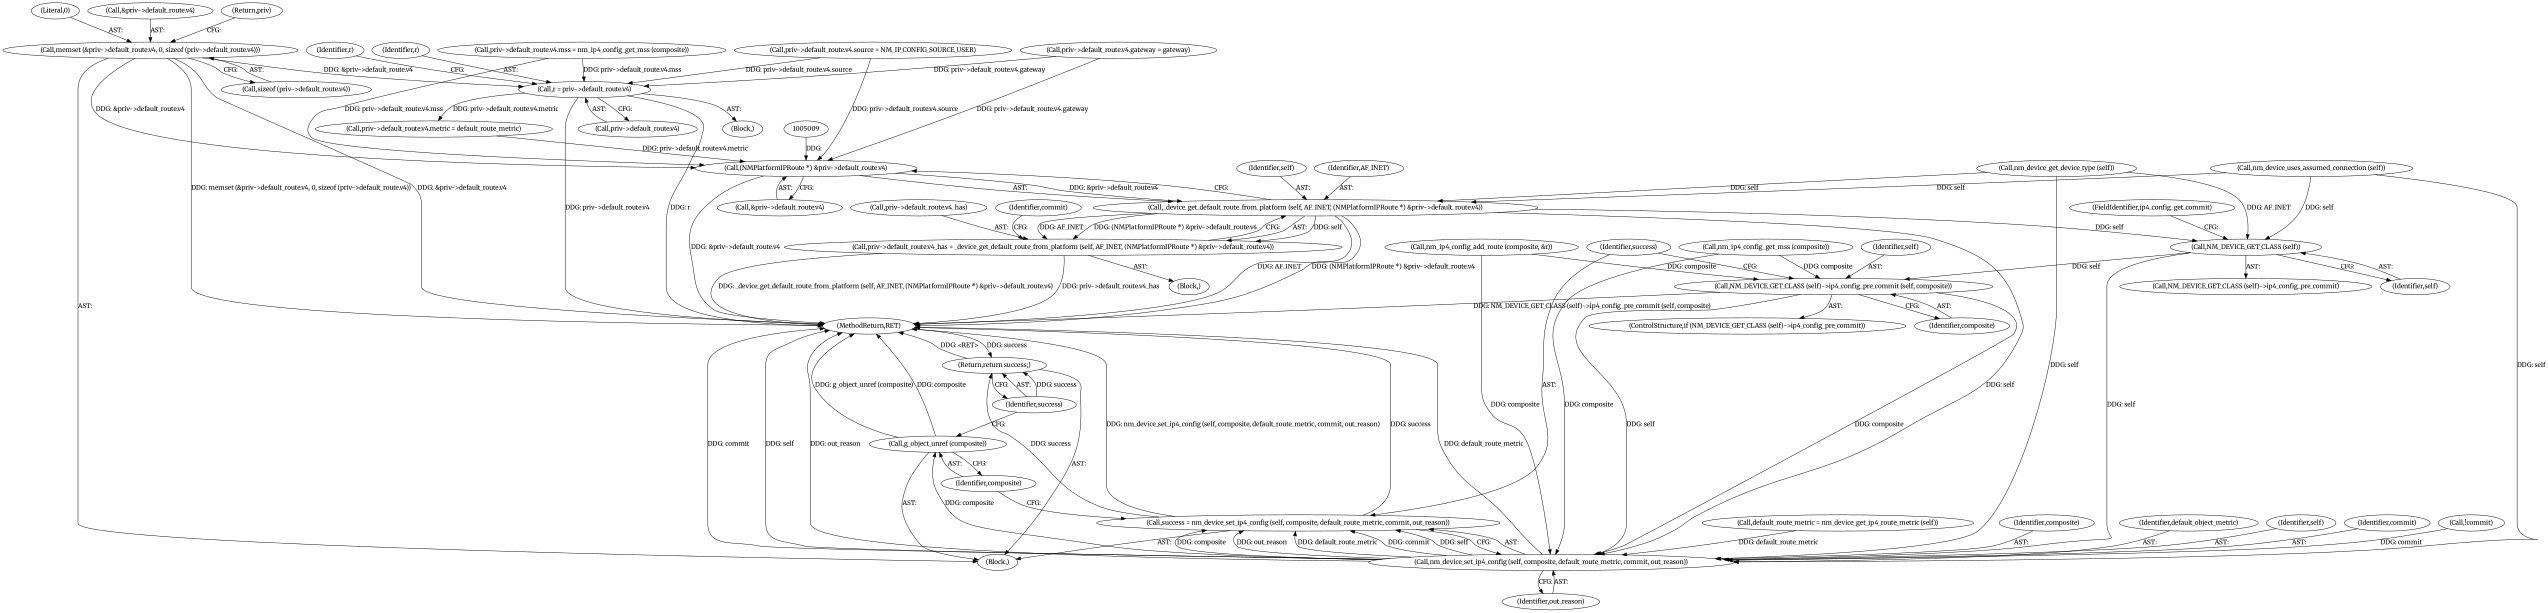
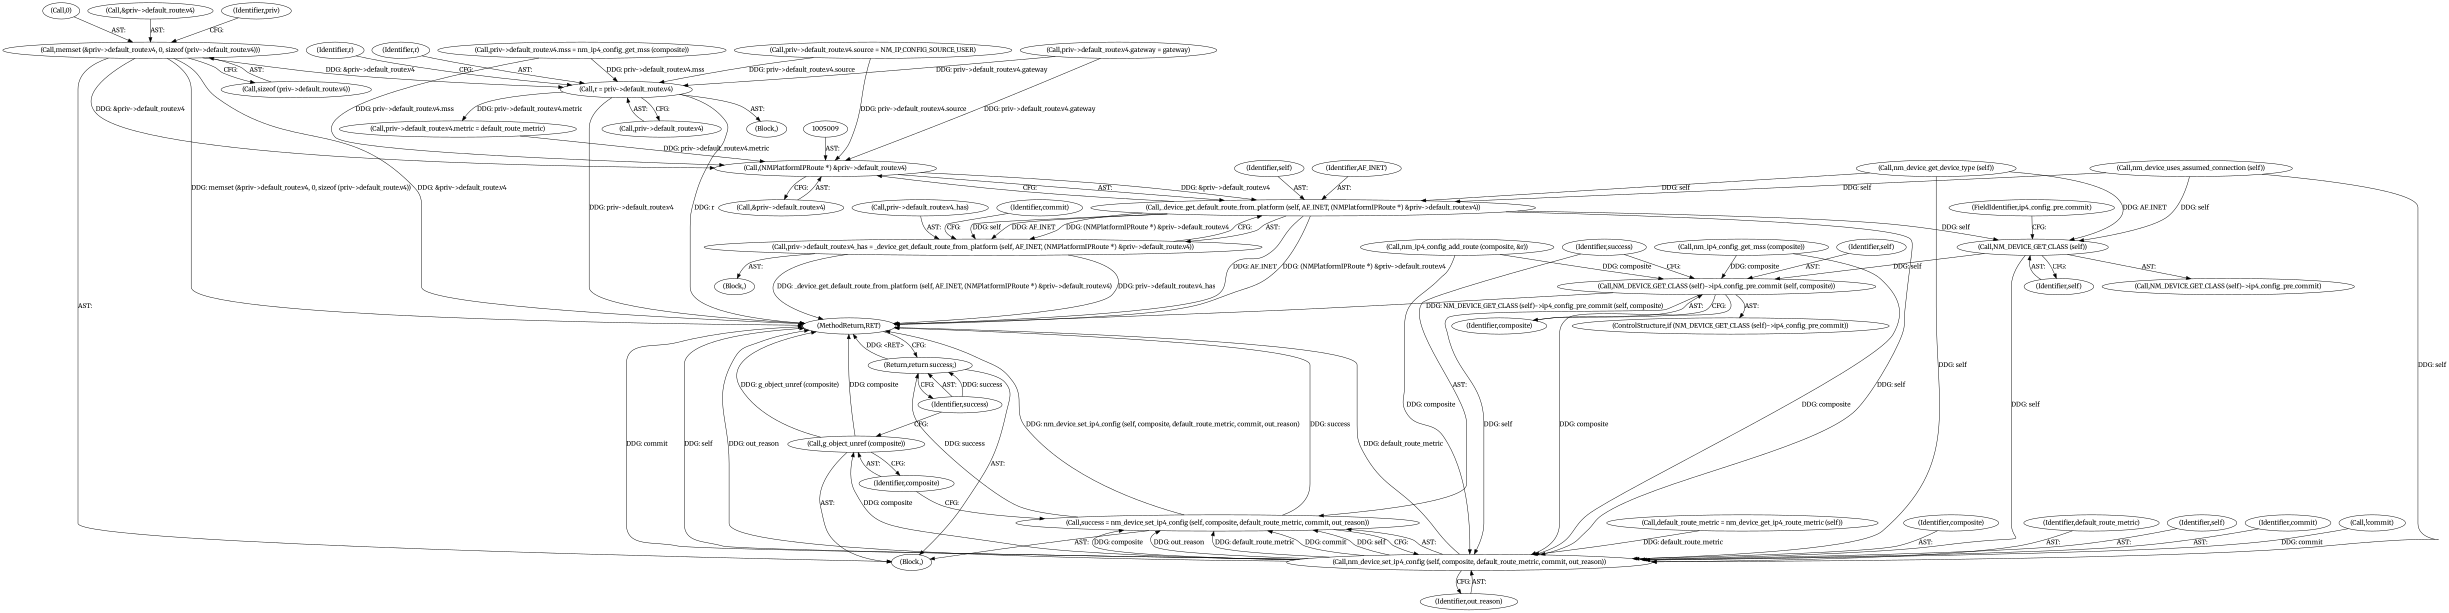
(55, 11) -> (61, 11)
(252, 11) -> (256, 11)
(815, 149) -> (833, 149)
(2152, 208) -> (2032, 208)
(695, 279) -> none
(1007, 346) -> (920, 346)
(2189, 523) -> (2092, 523)
